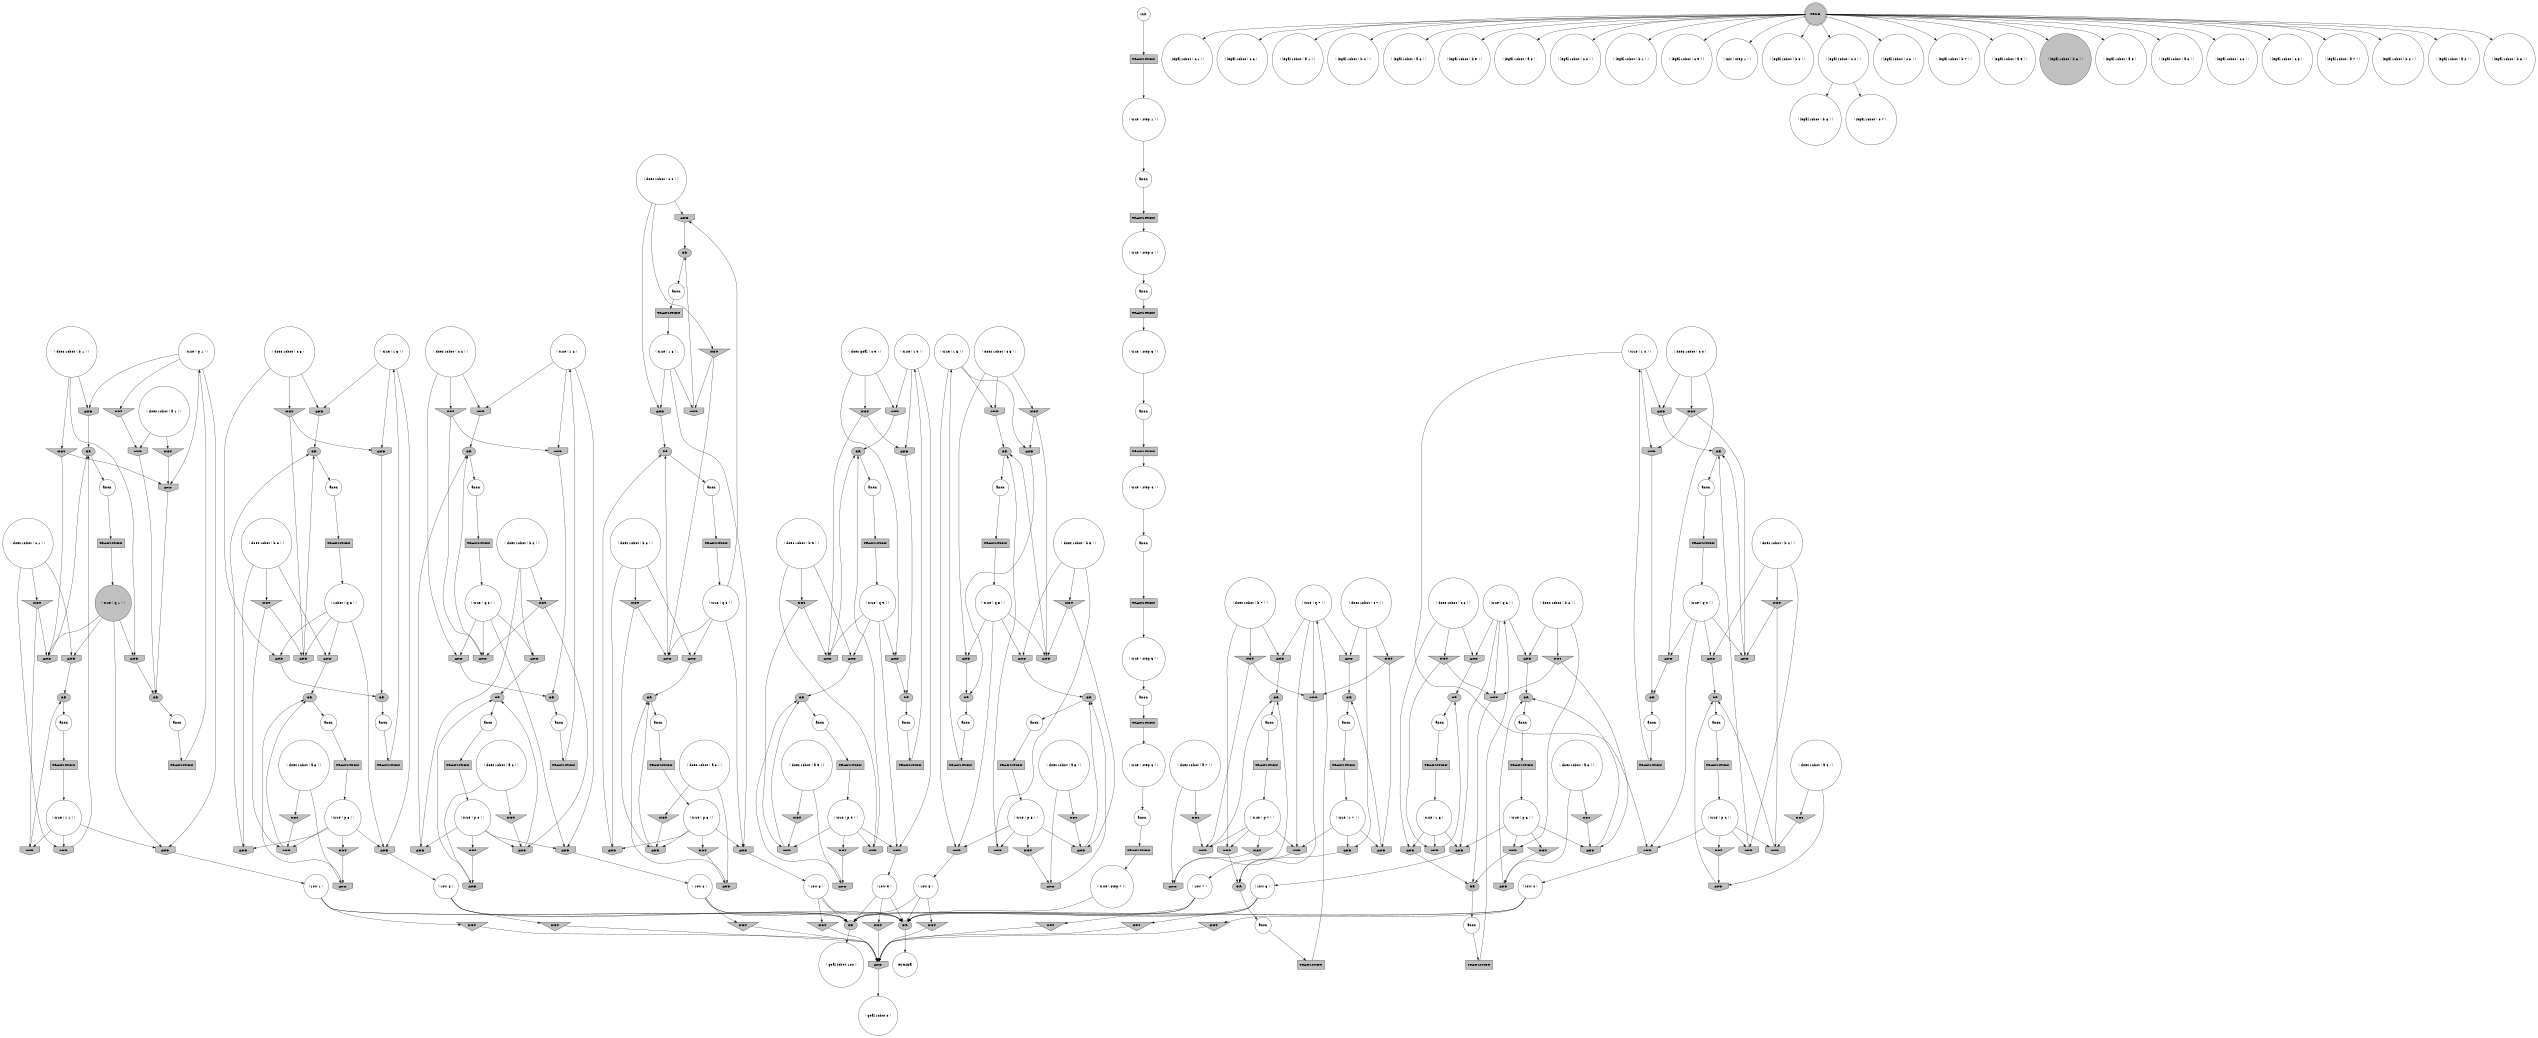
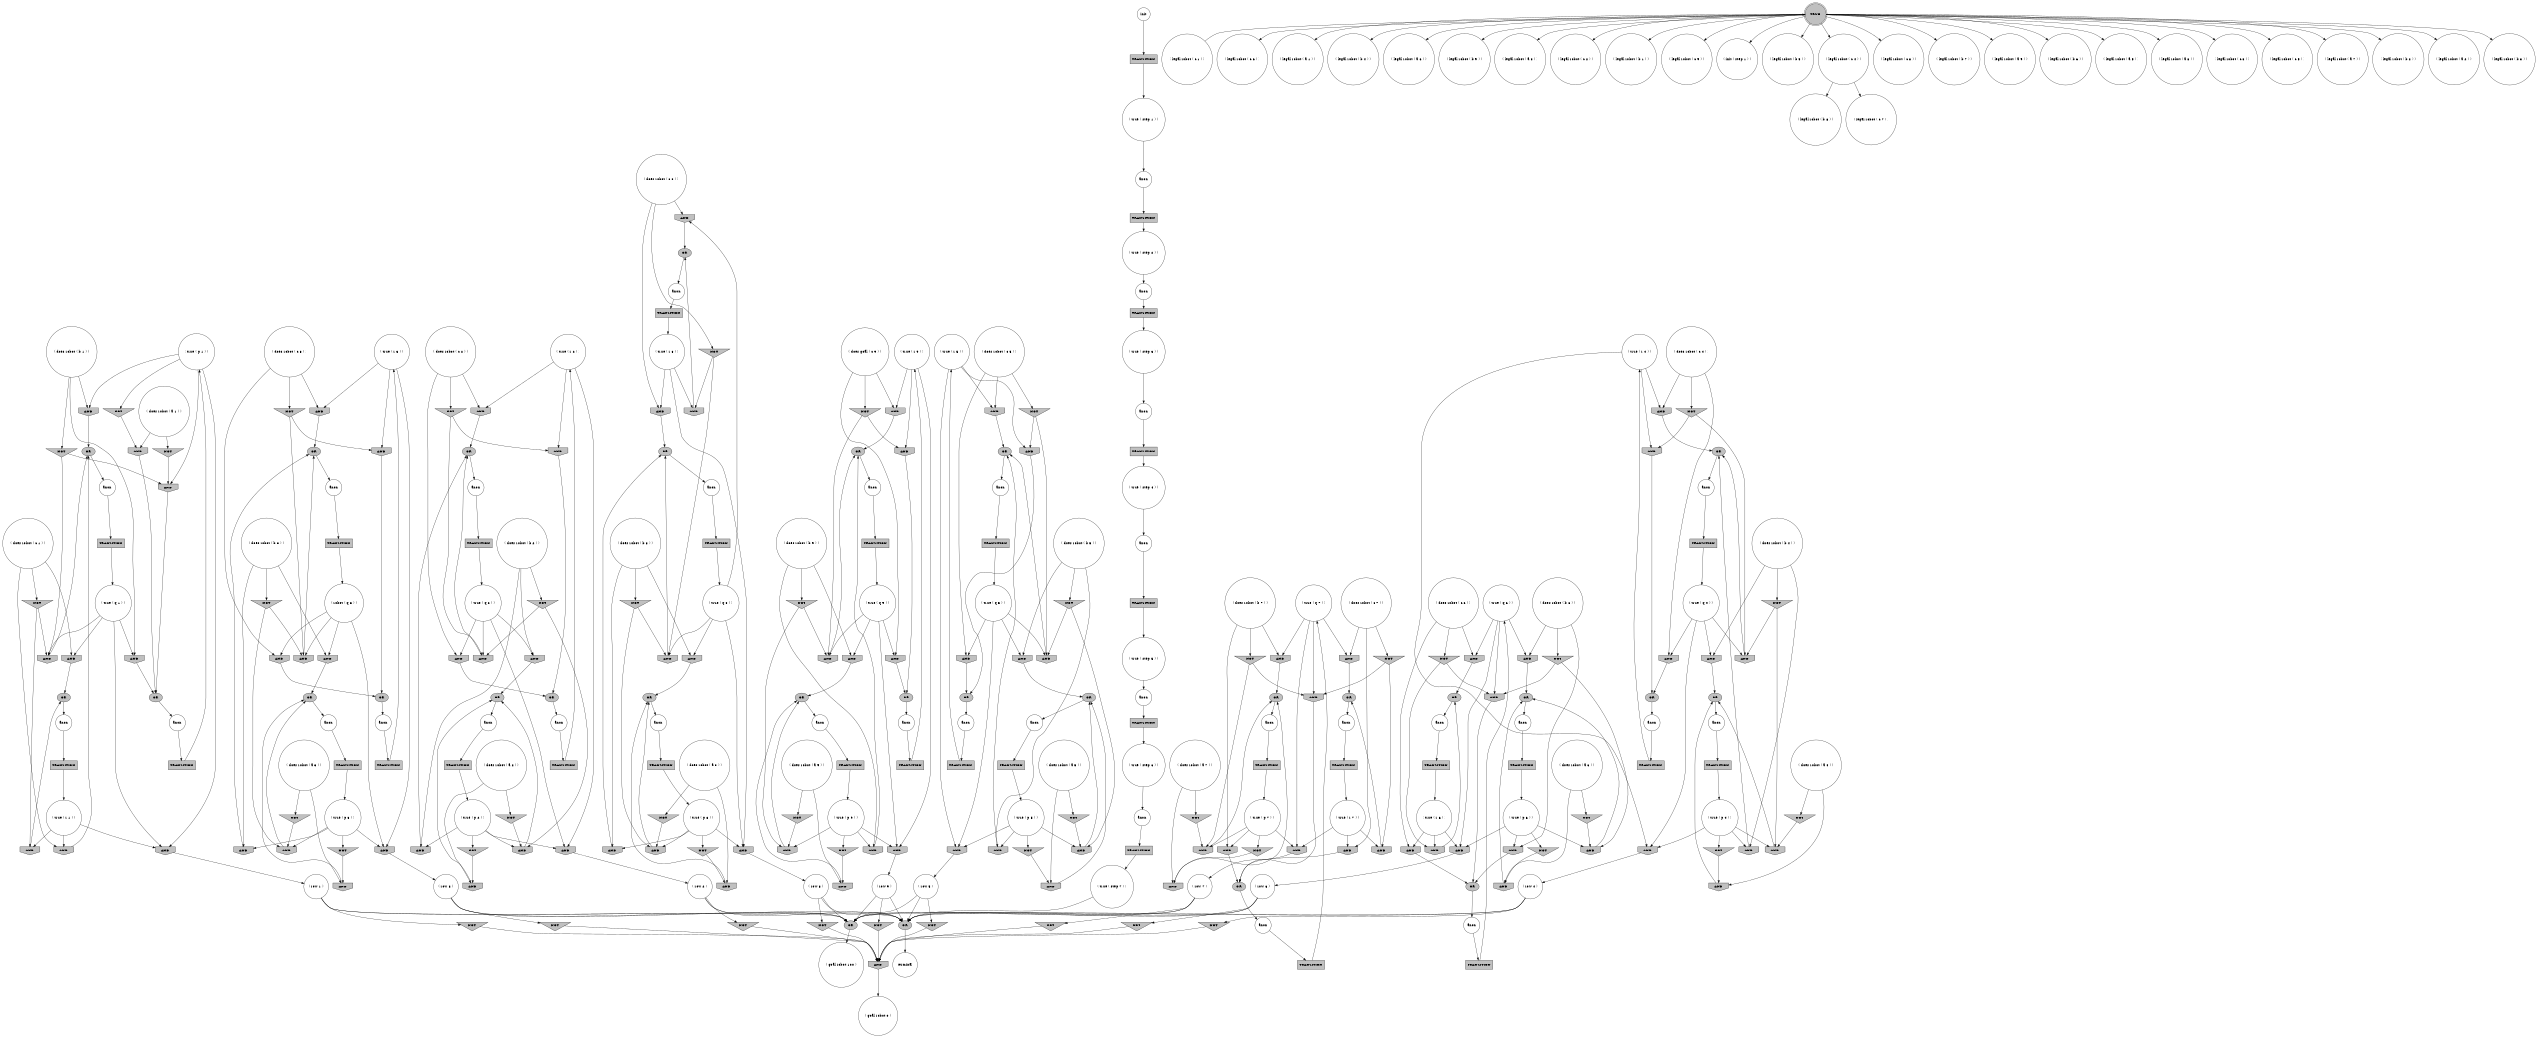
(1384, 23) -> (1382, 23)
(2066, 59) -> (2066, 59)
(113, 603) -> (113, 603)
